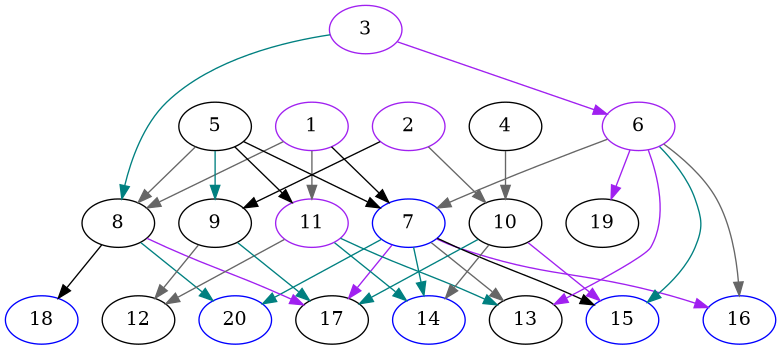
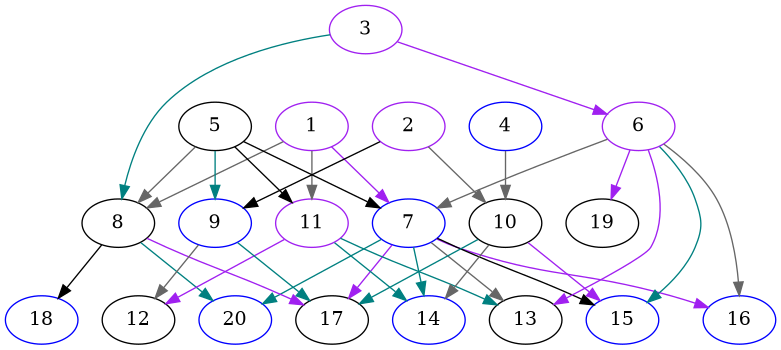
(506, 126) -> (506, 126)
(355, 170) -> (355, 170)
(215, 223) -> (215, 223)
(237, 265) -> (237, 265)
